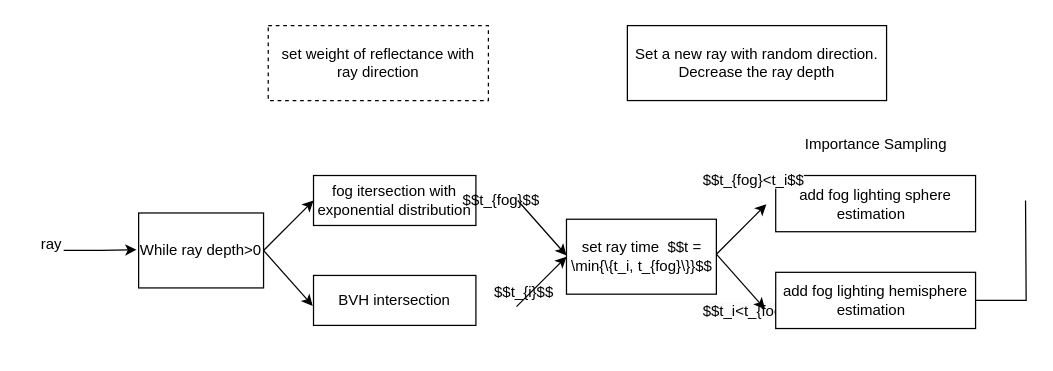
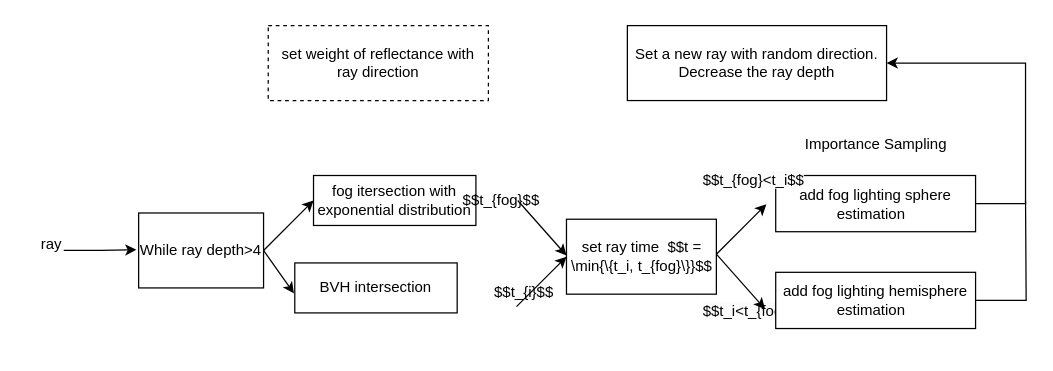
none -> (1026, 65)
(201, 251) -> (201, 251)
(394, 301) -> (376, 288)
